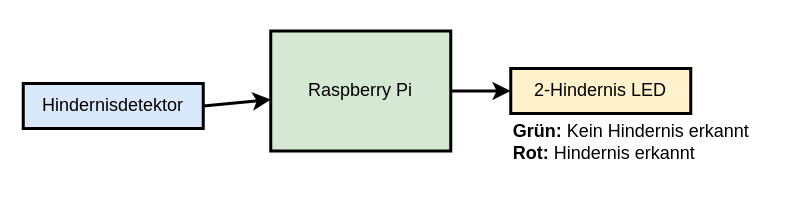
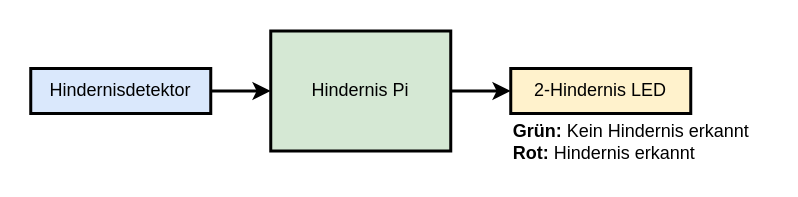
(361, 91) -> (361, 91)
(113, 106) -> (121, 91)
